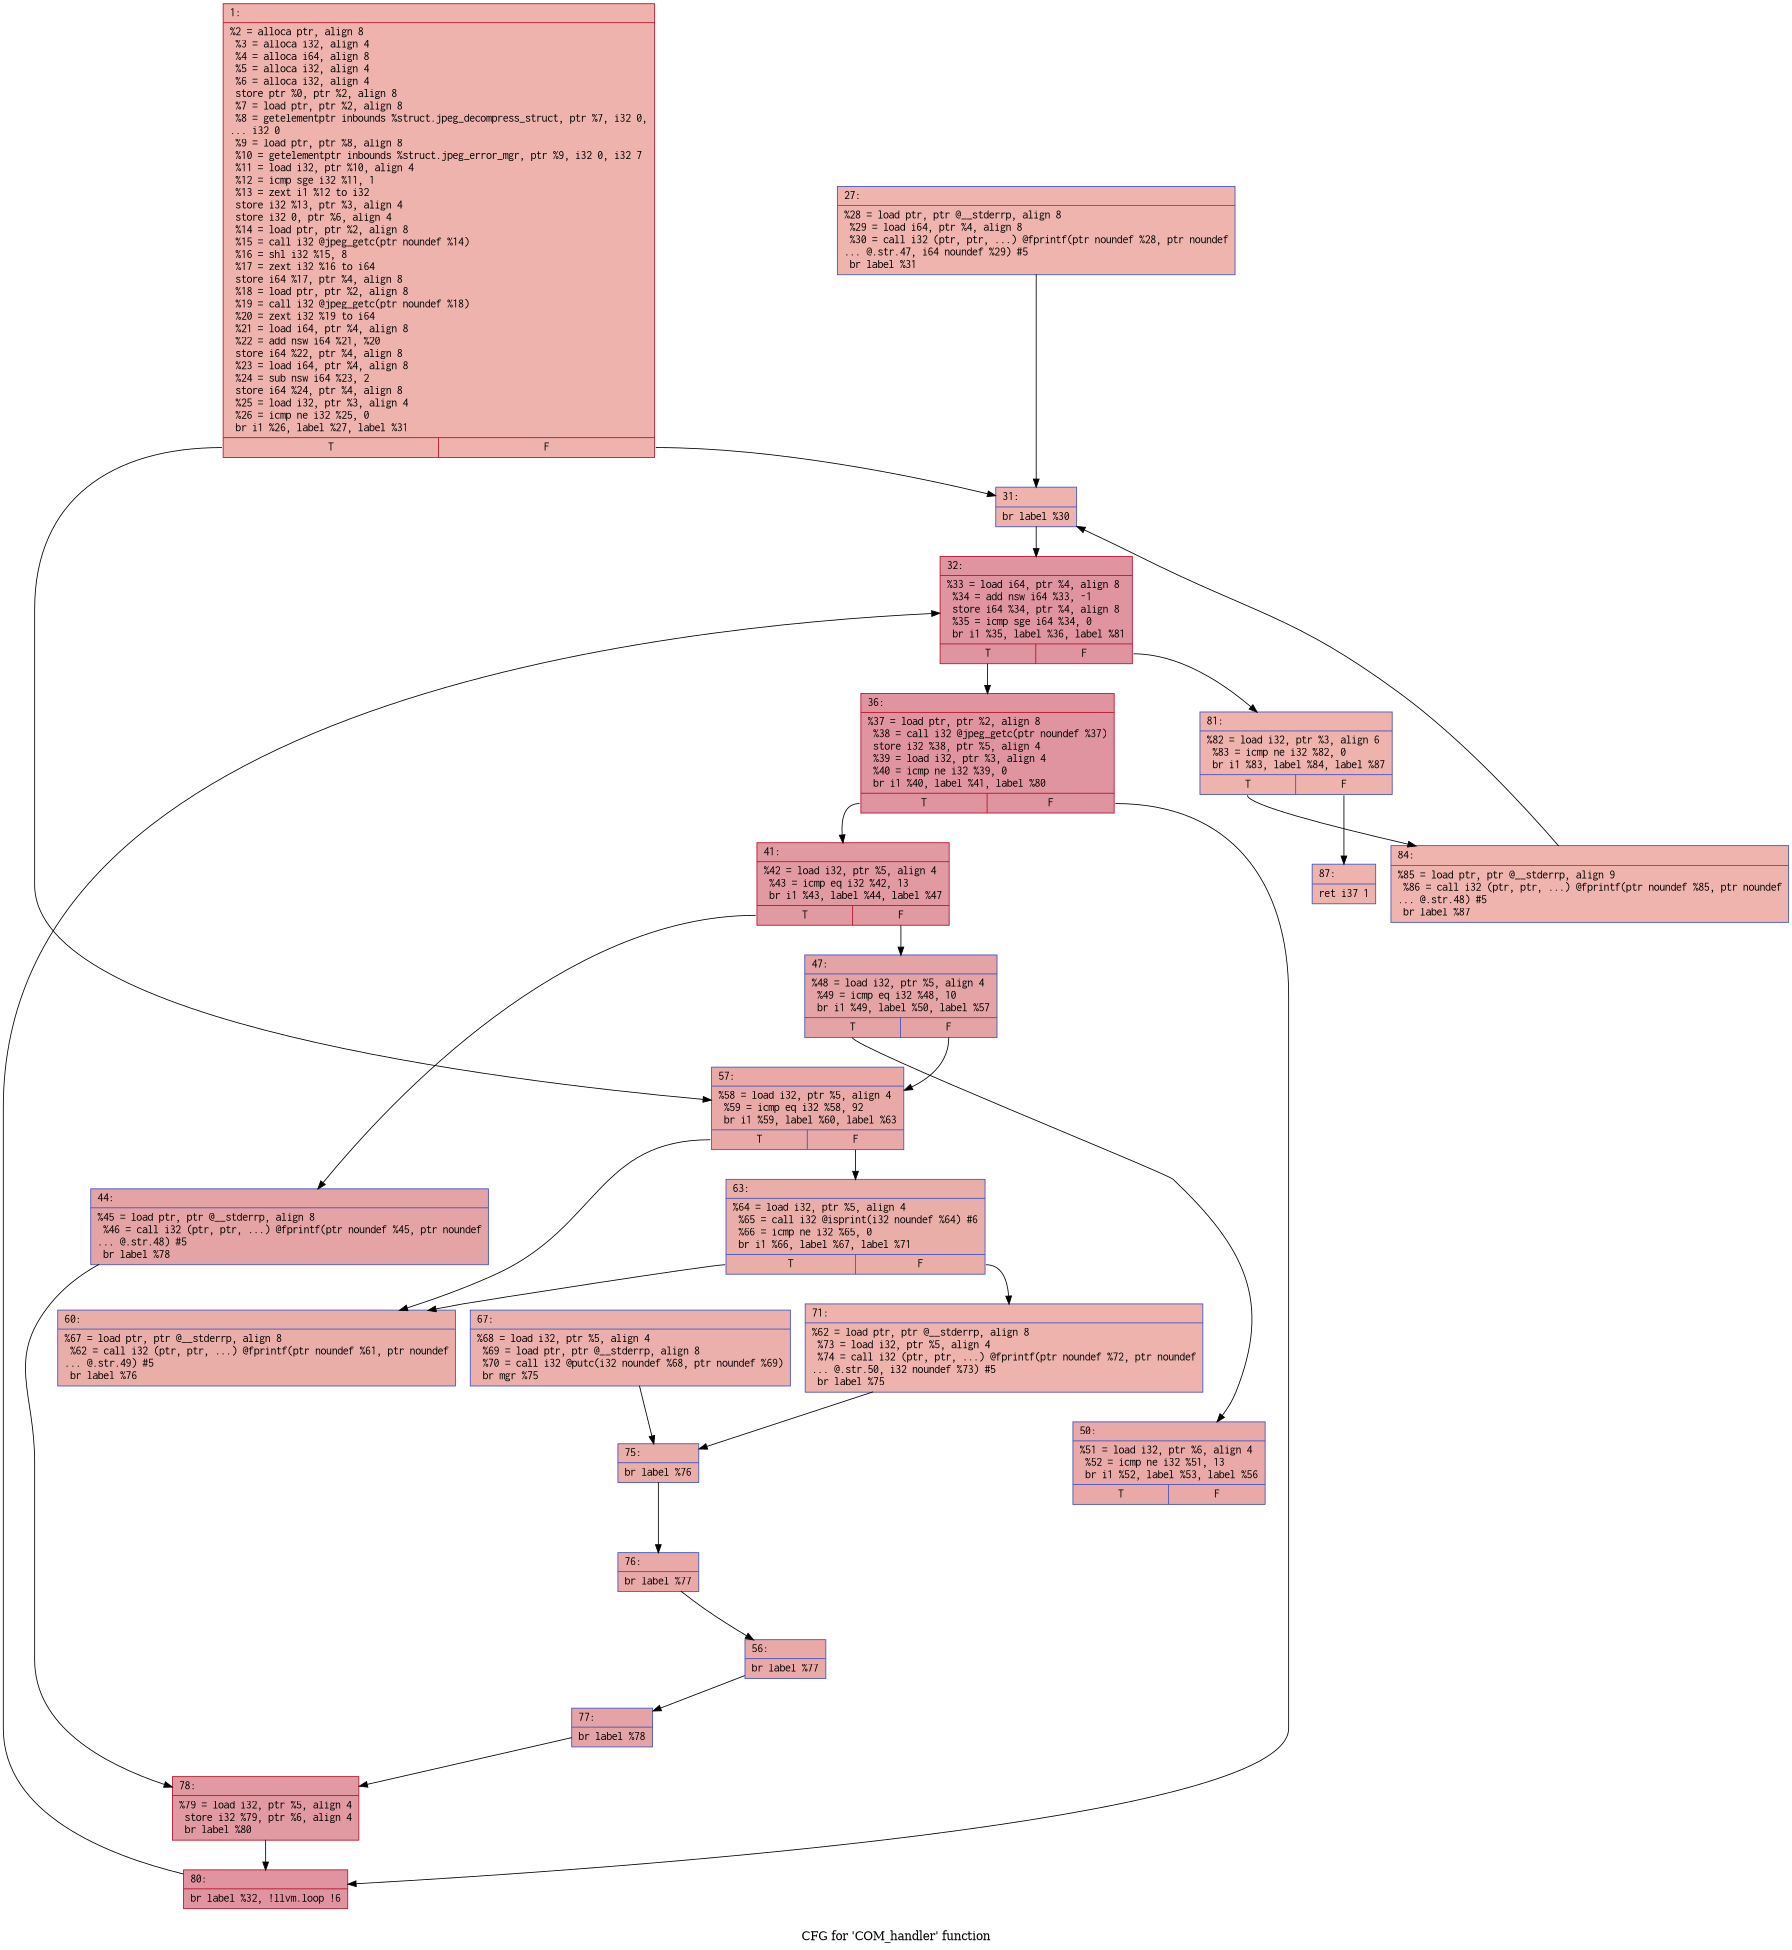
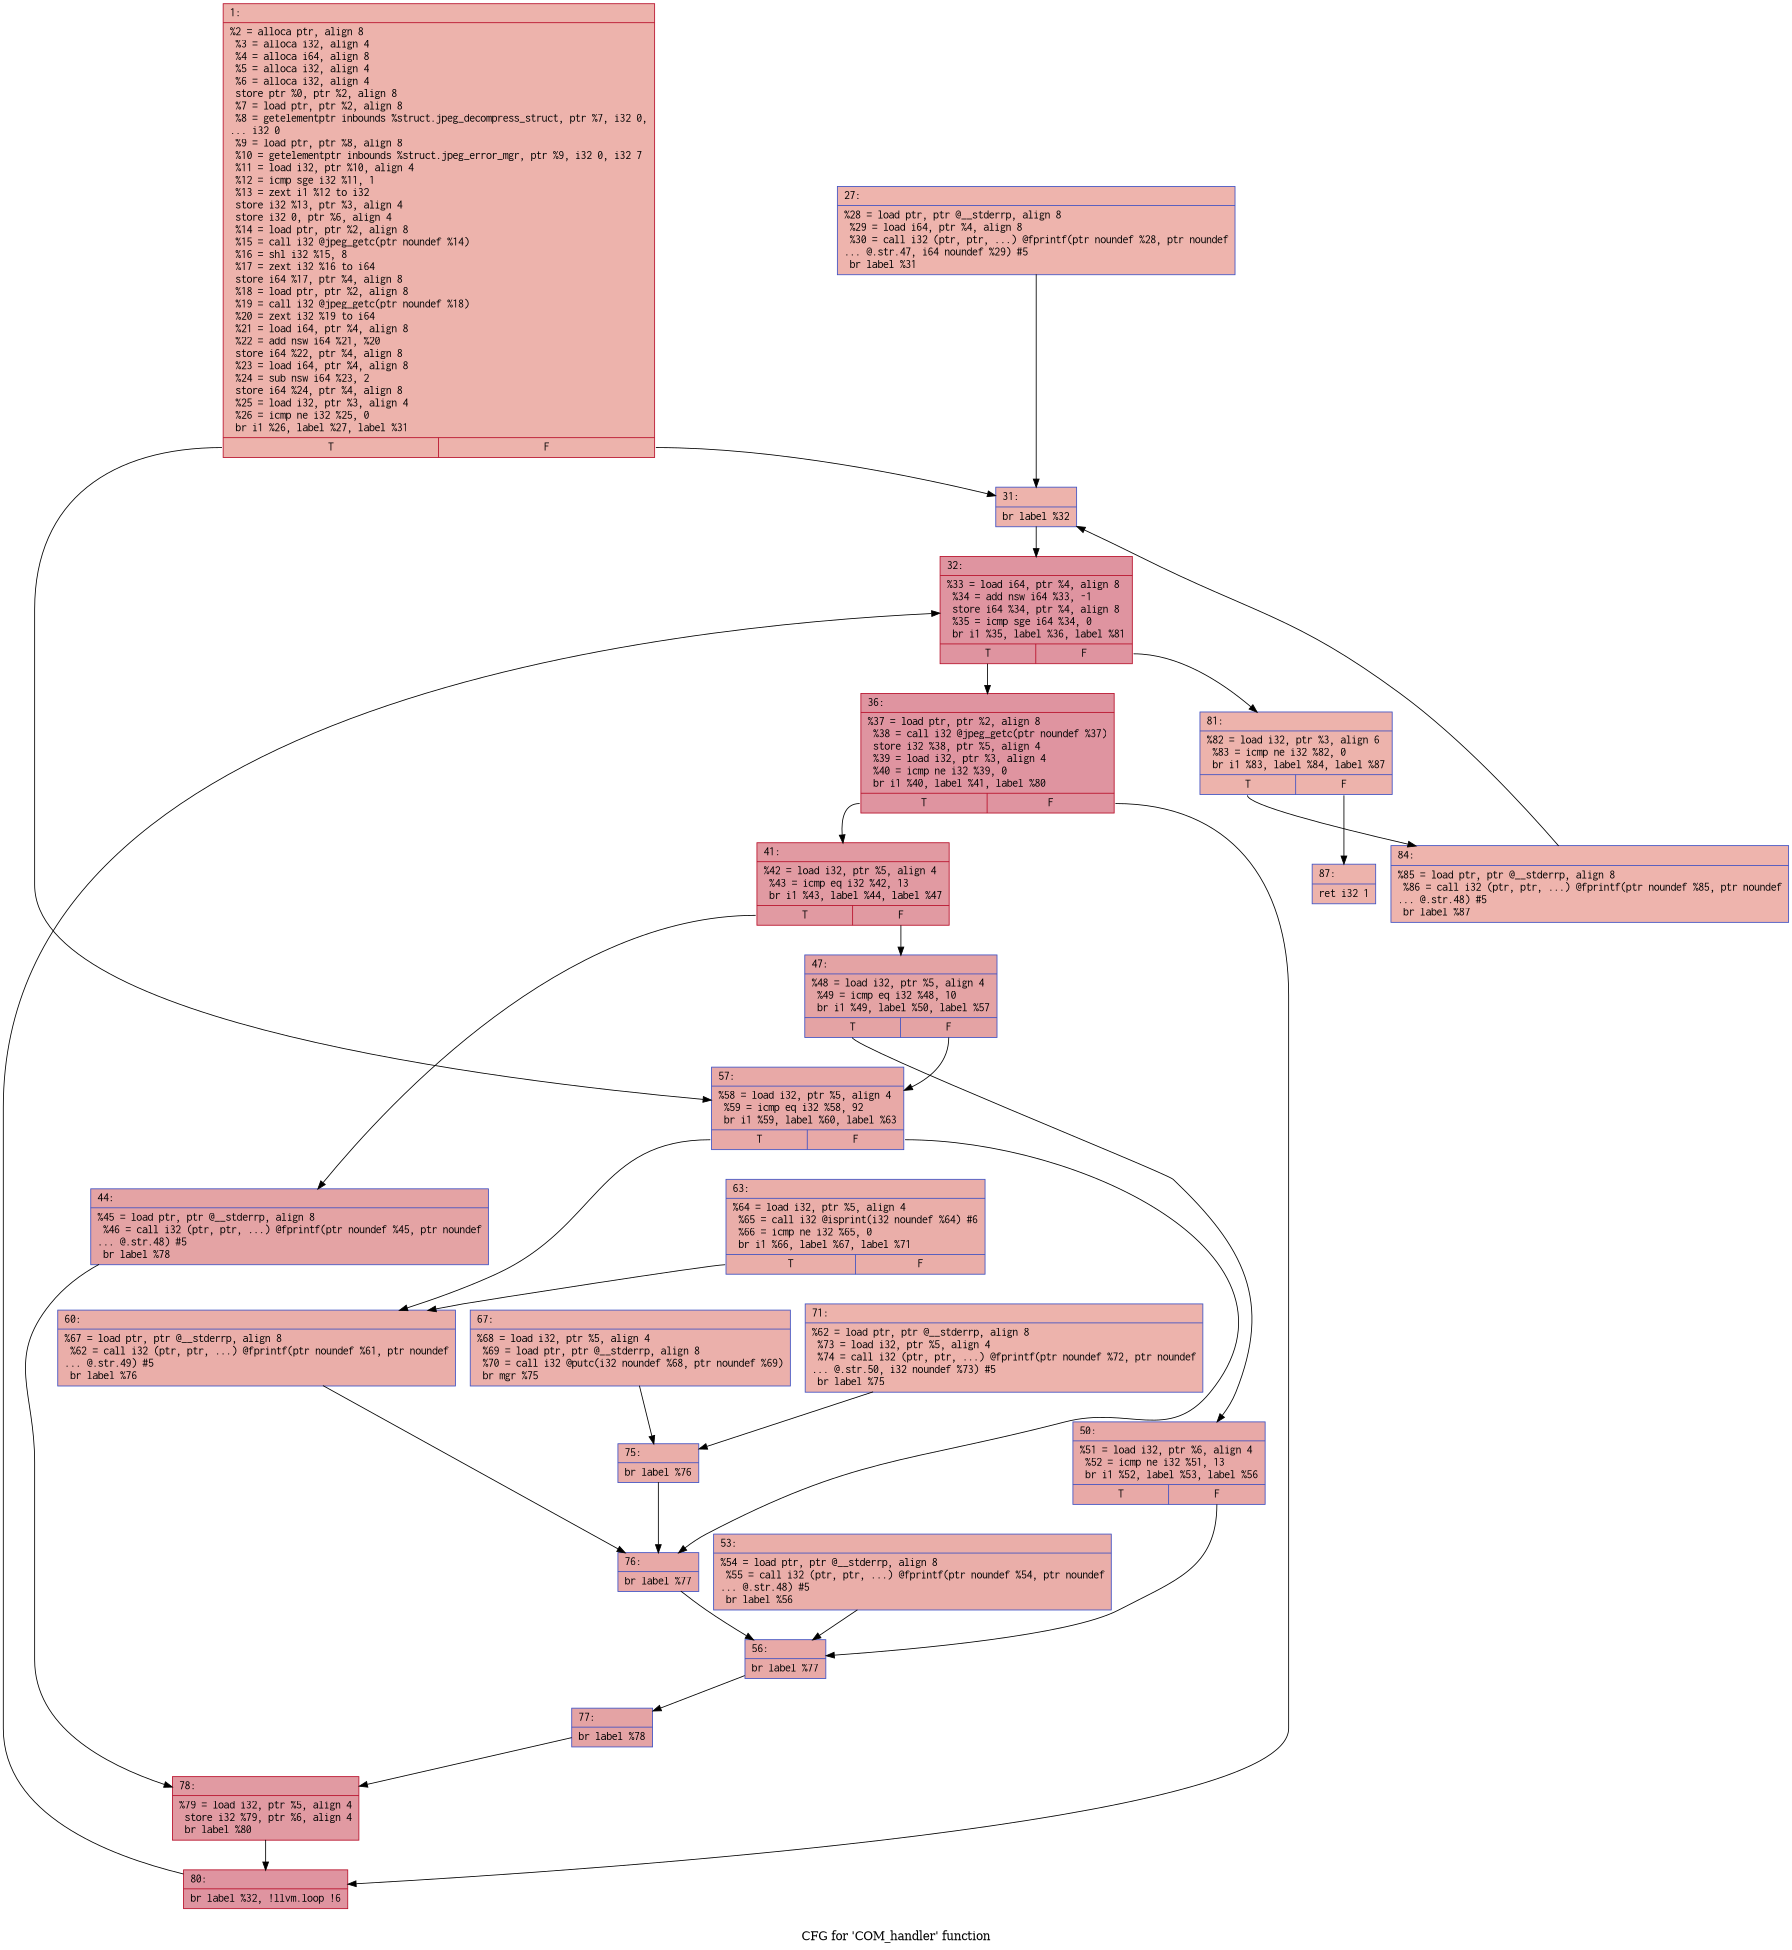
(1036, 516) -> (1036, 516)
(1506, 875) -> (1506, 875)
(1344, 893) -> (1344, 893)
(856, 1160) -> (1182, 1414)
(1003, 1275) -> none
none -> (471, 1467)
none -> (912, 1572)
none -> (1055, 1629)
